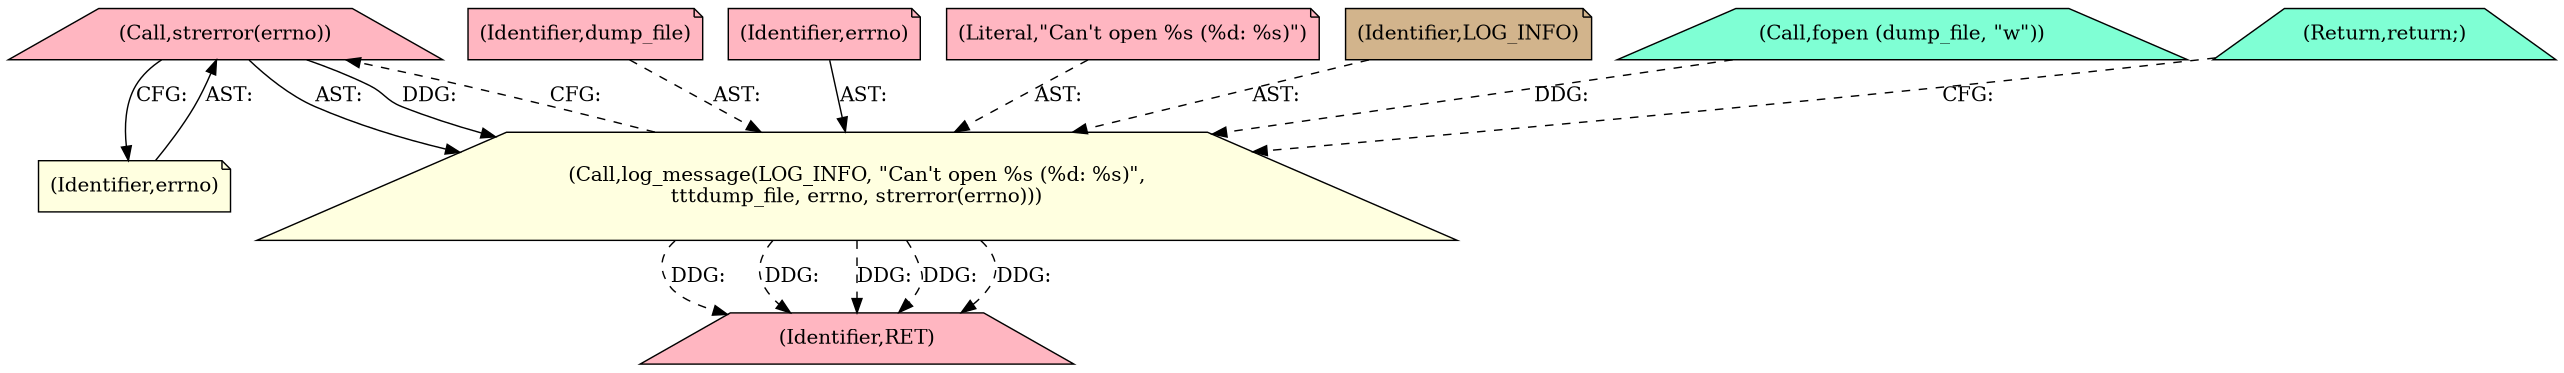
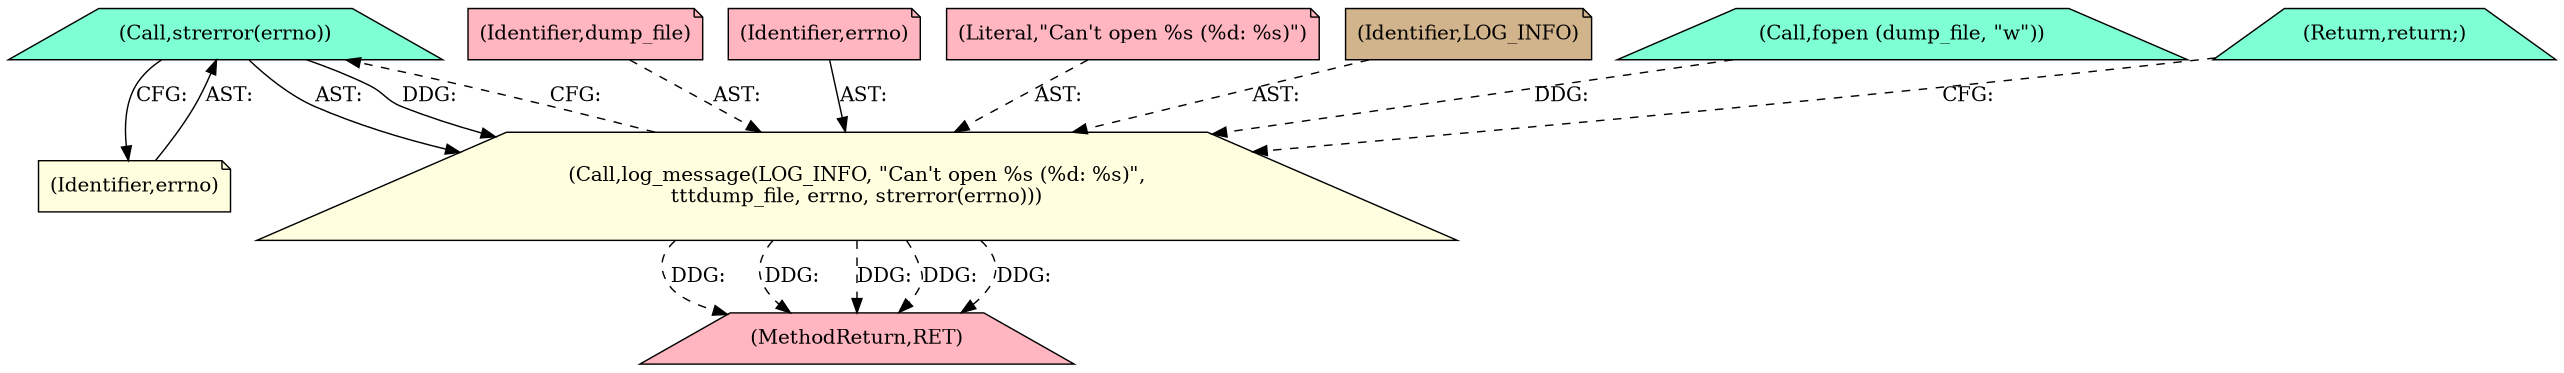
(226, 34) -> (226, 34)
(857, 338) -> (857, 338)
